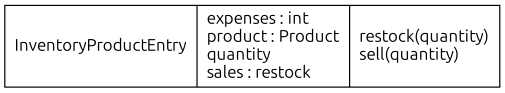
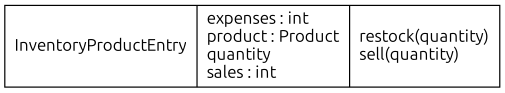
(259, 73) -> (241, 73)
